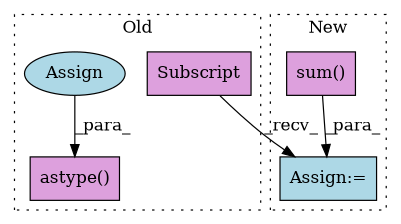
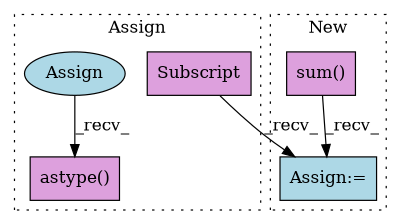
(138, 28) -> (138, 28)
(103, 126) -> (103, 126)
(352, 126) -> (352, 126)
